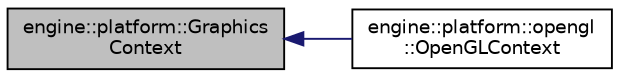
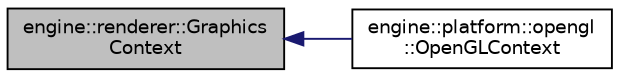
(146, 39) -> (146, 39)
